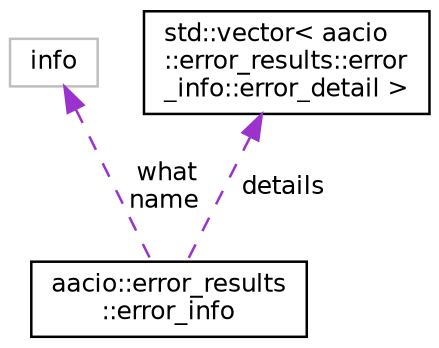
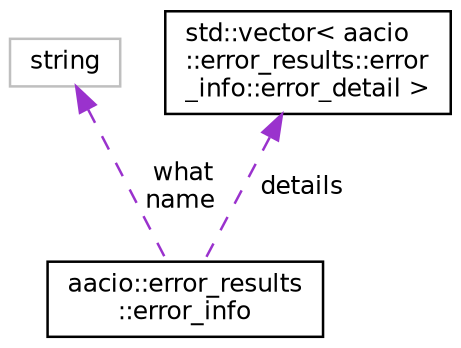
(54, 63) -> (65, 63)
